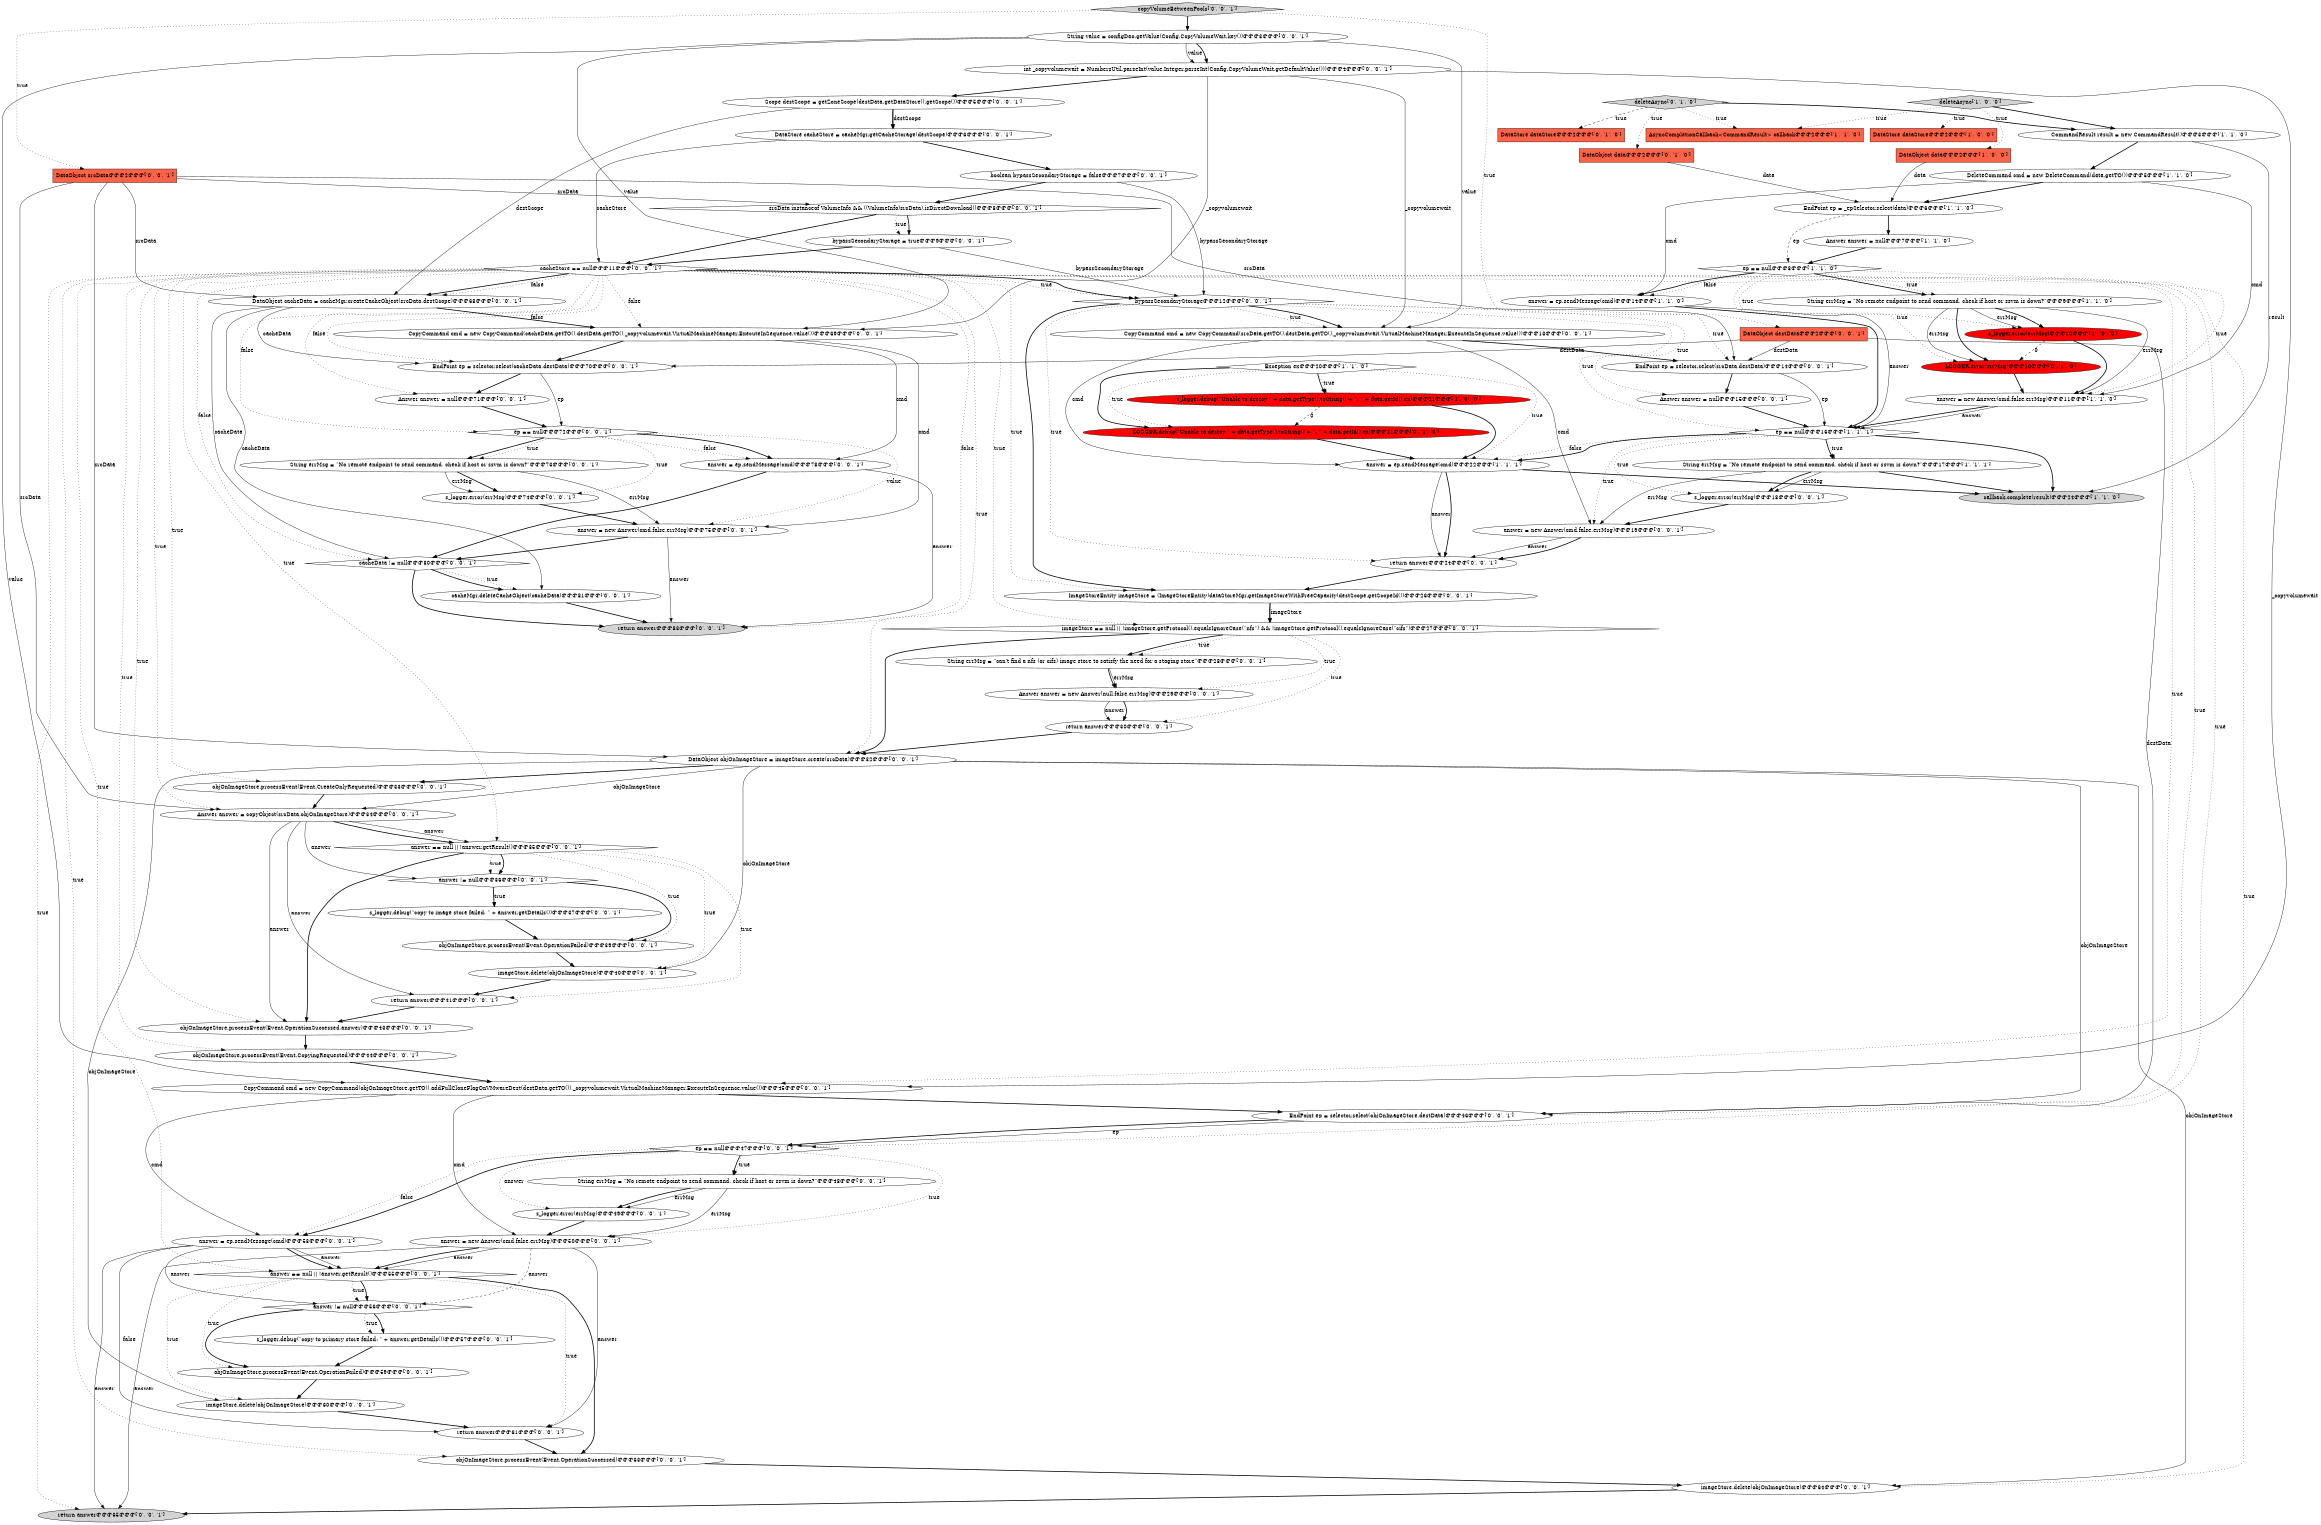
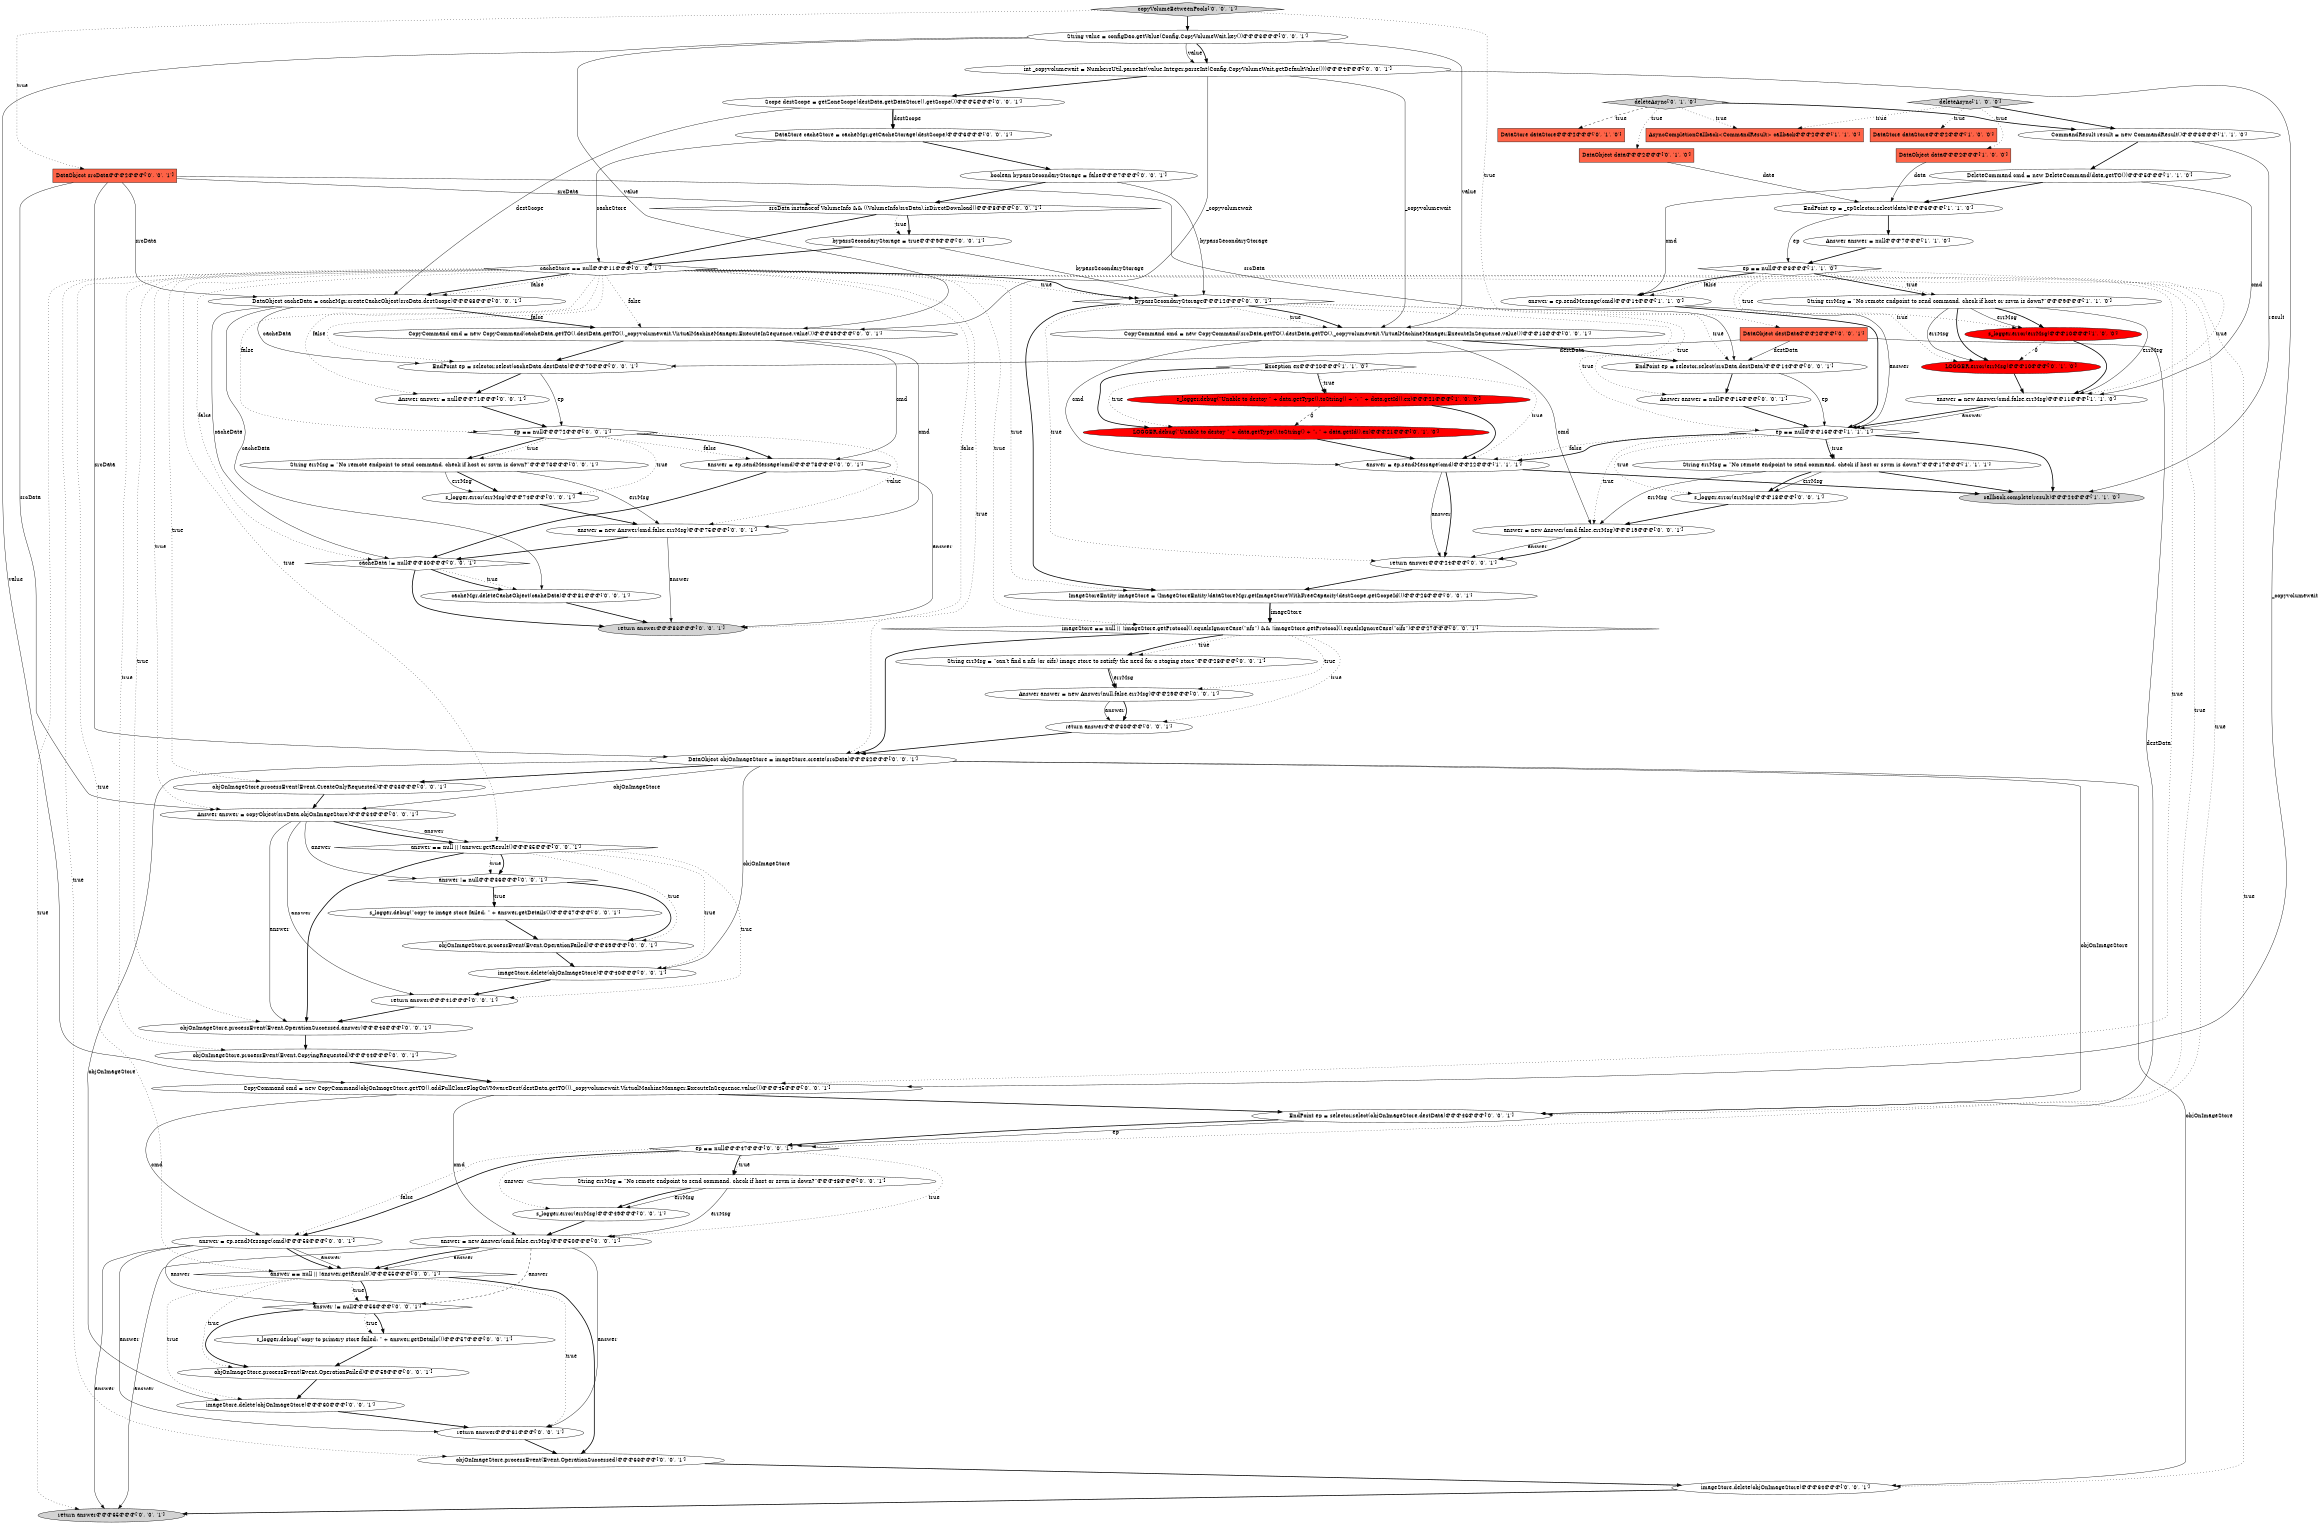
(1808, 226) -> (1808, 226)
(129, 1340) -> (129, 1340)
